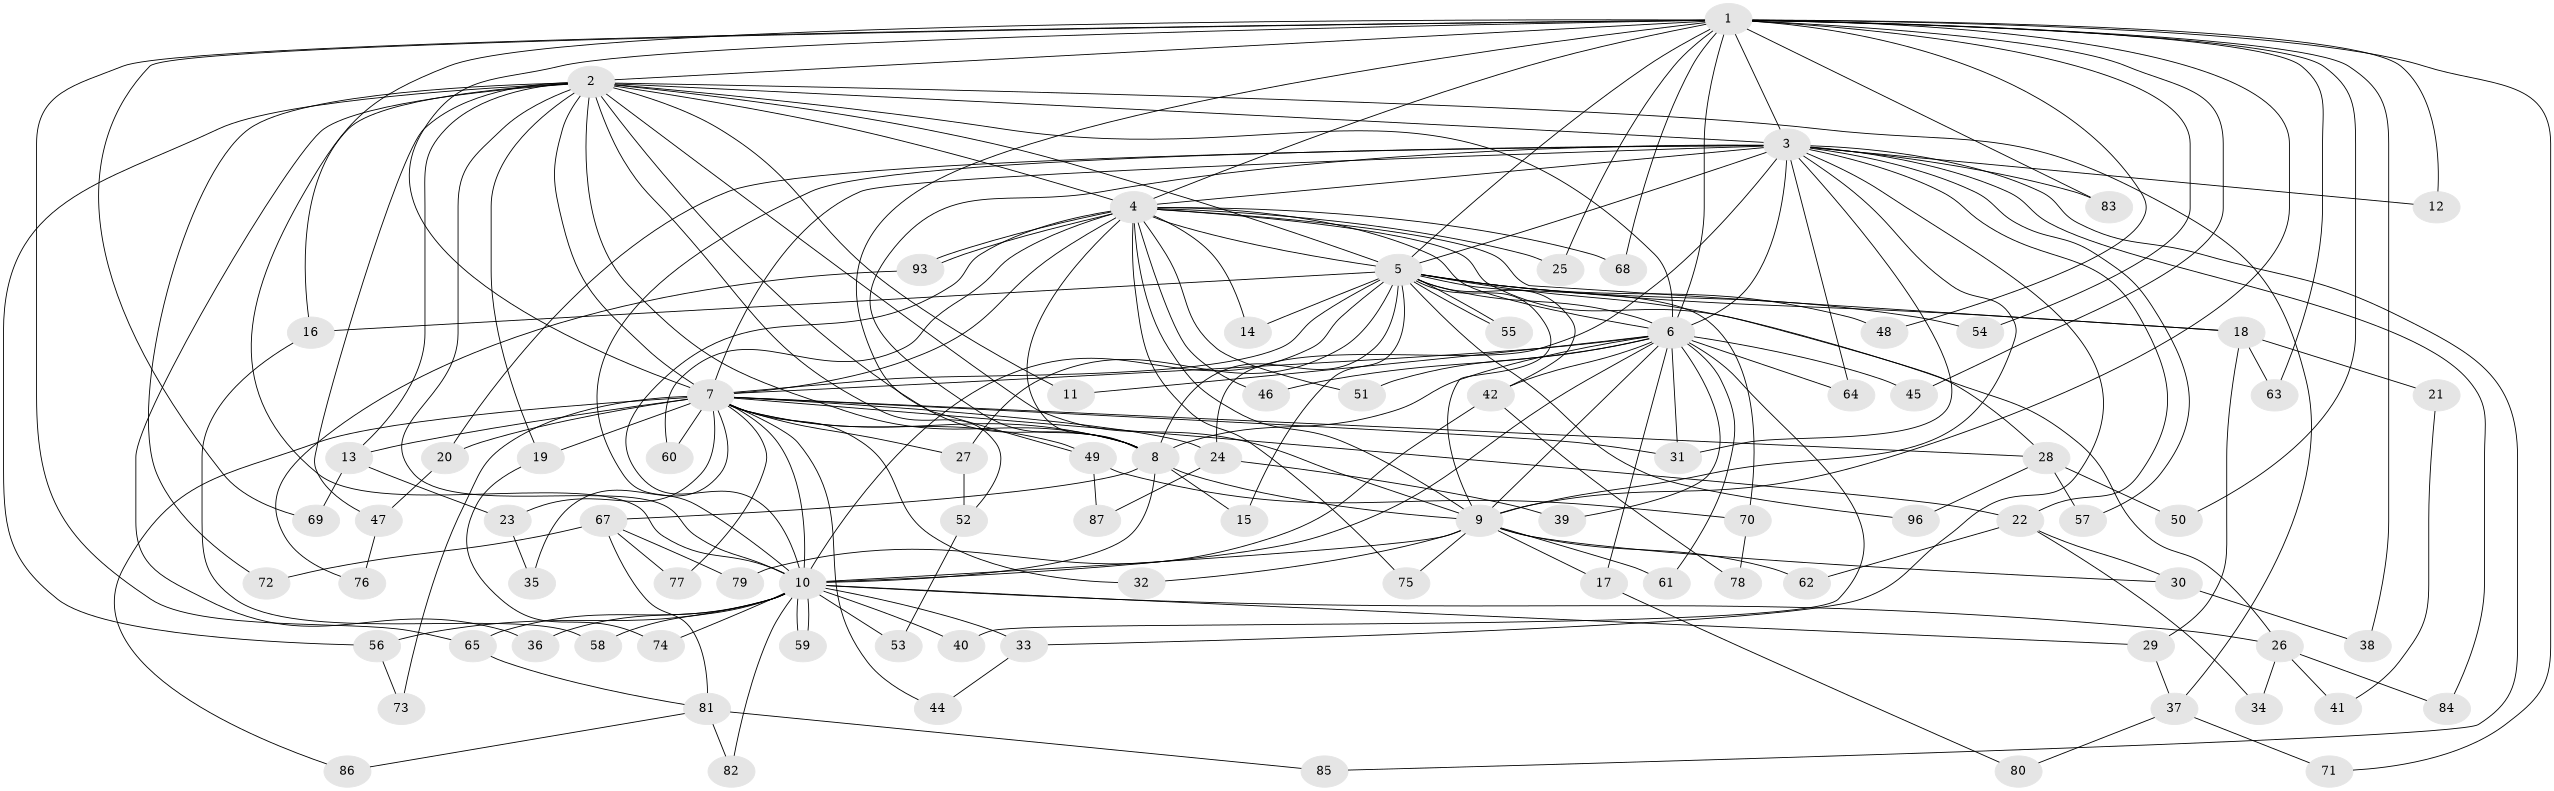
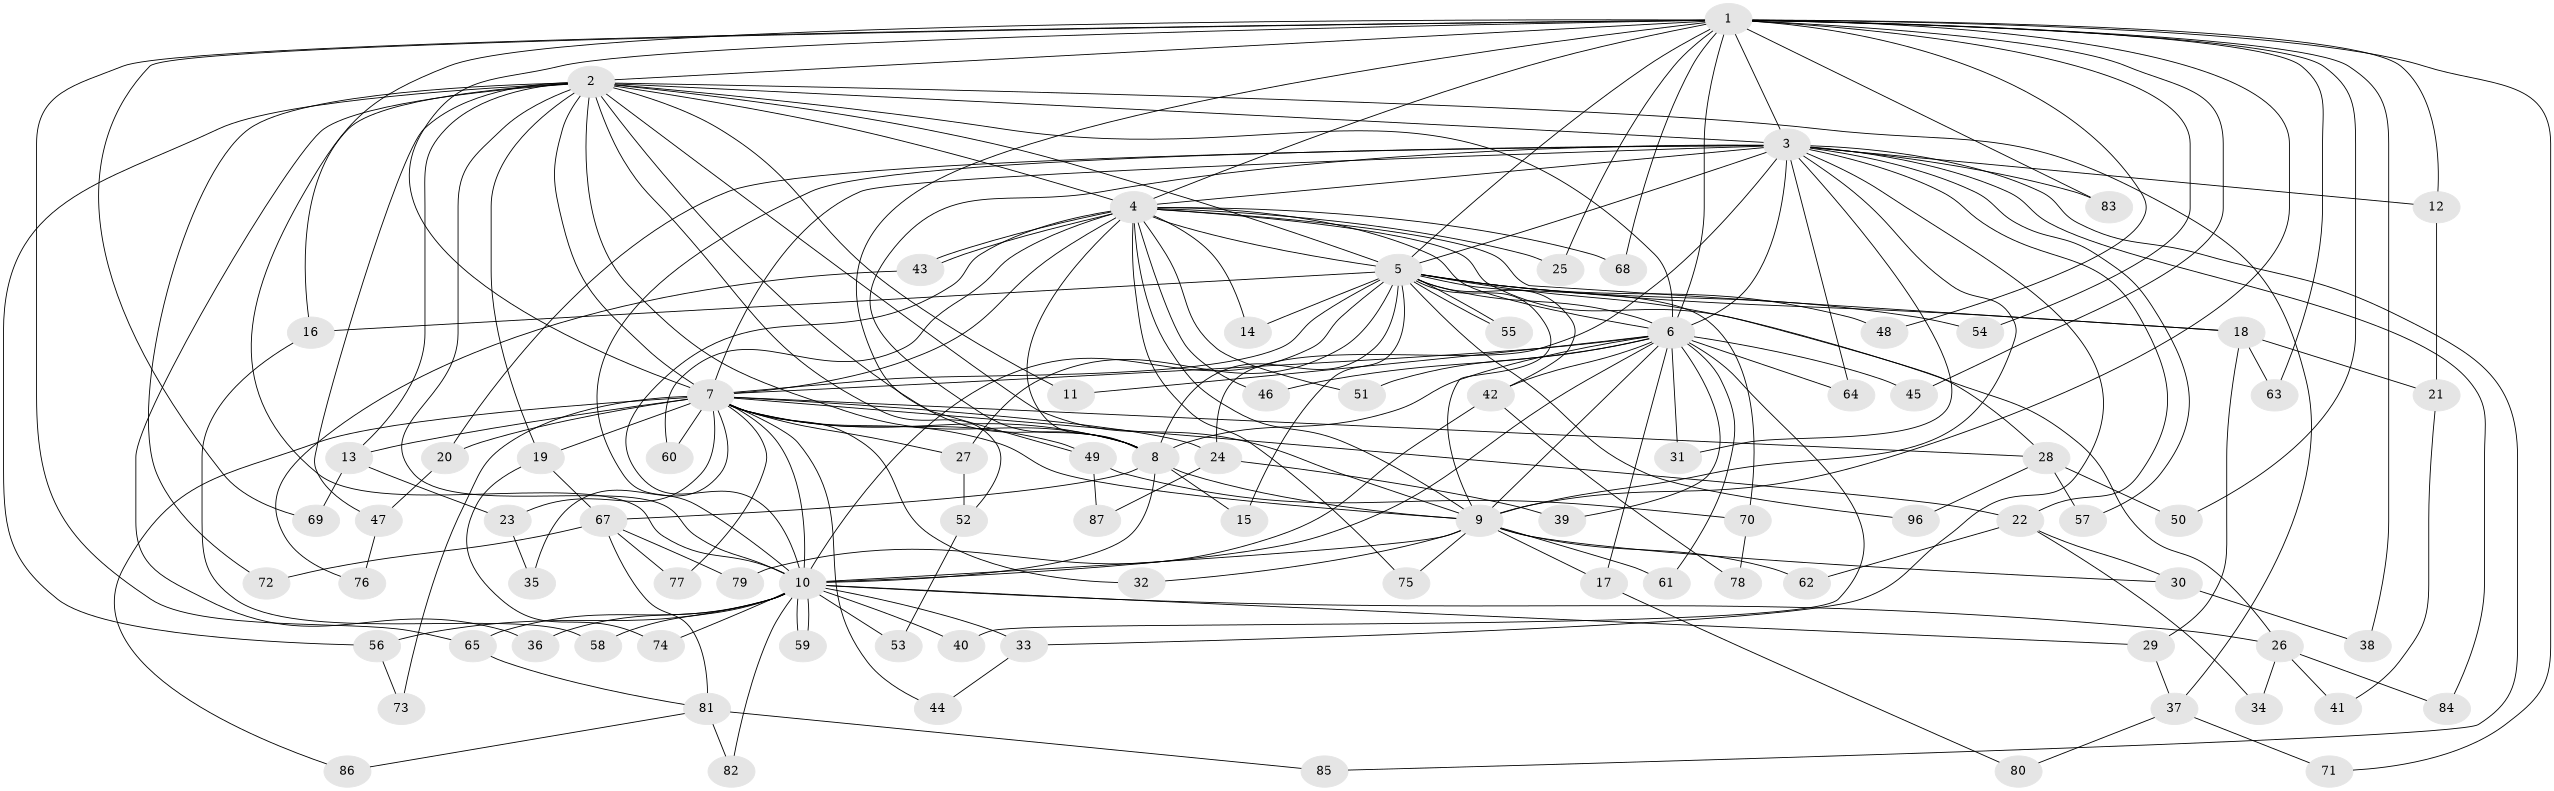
(920, 270) -> (920, 270)
none -> (2437, 301)
(1195, 420) -> (1070, 476)
none -> (570, 488)
